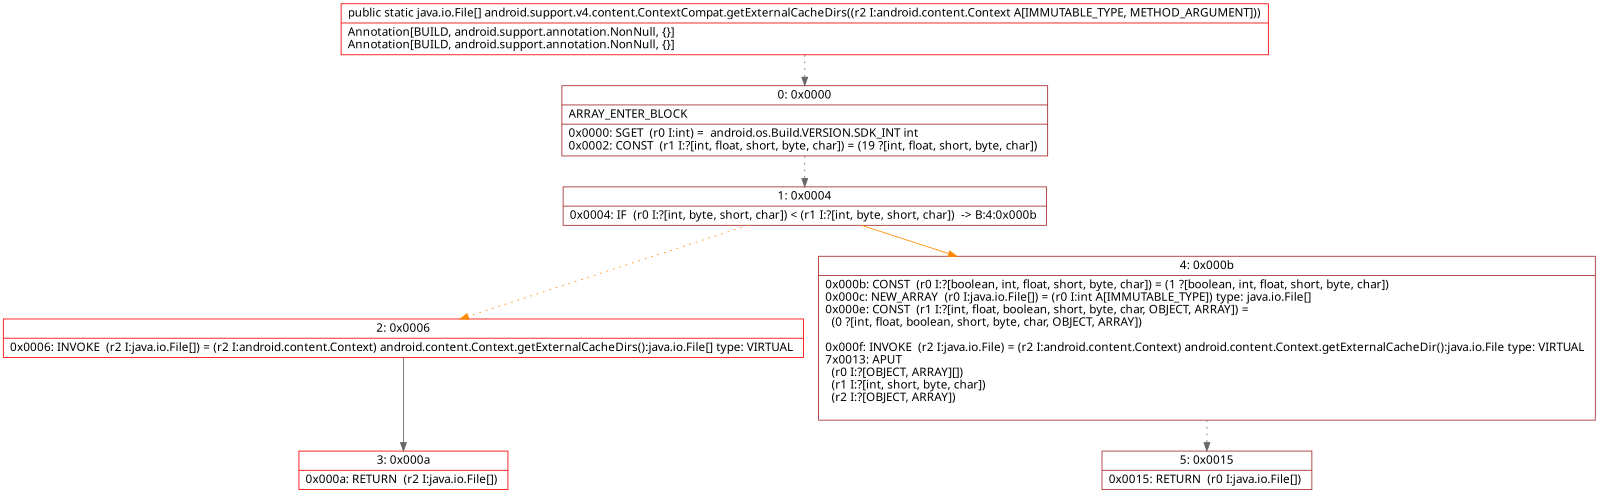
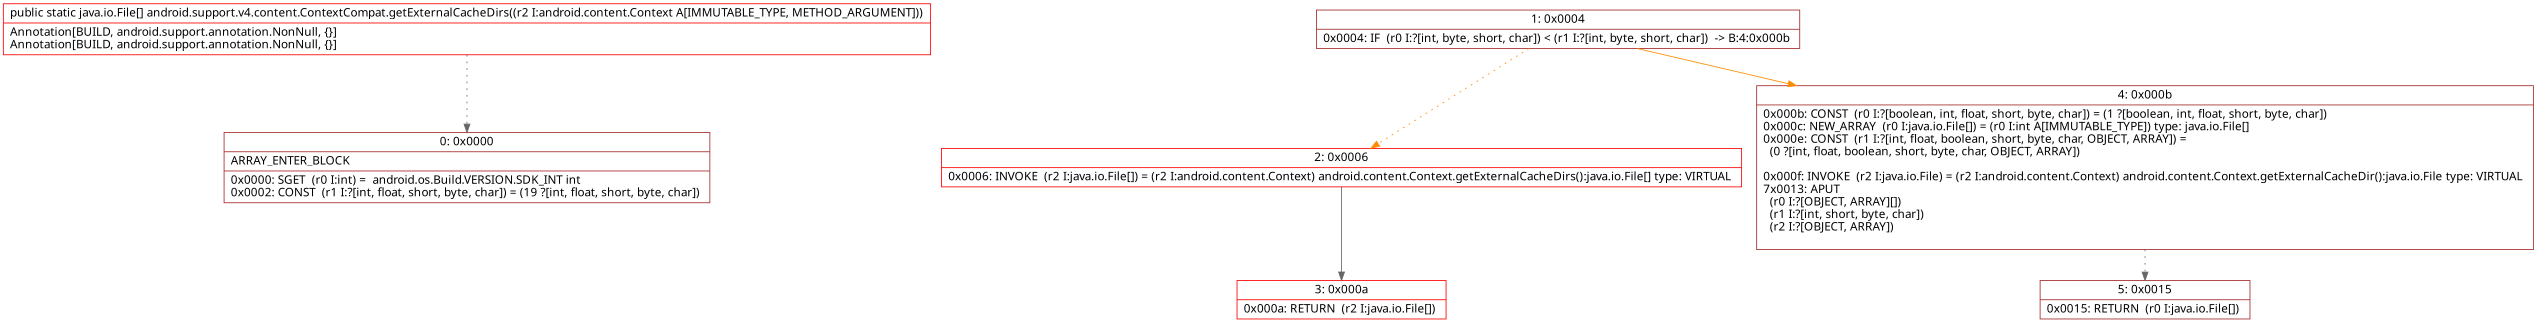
(805, 167) -> none
